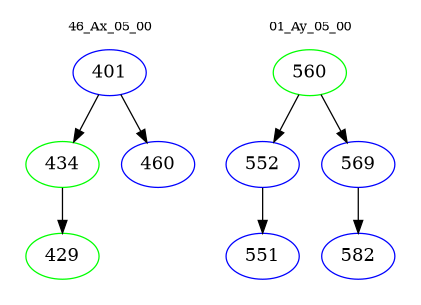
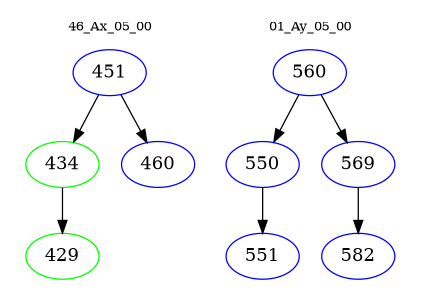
(110, 73) -> (110, 73)
(310, 73) -> (310, 73)
(263, 164) -> (263, 164)
